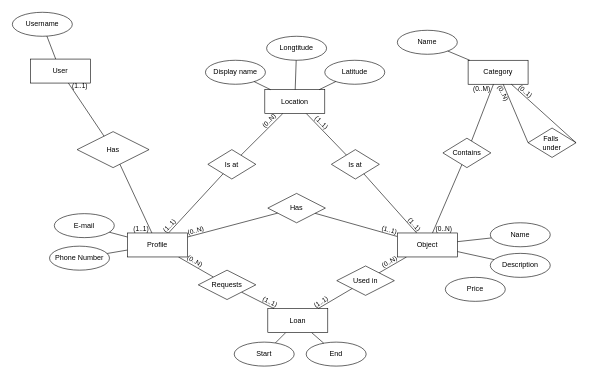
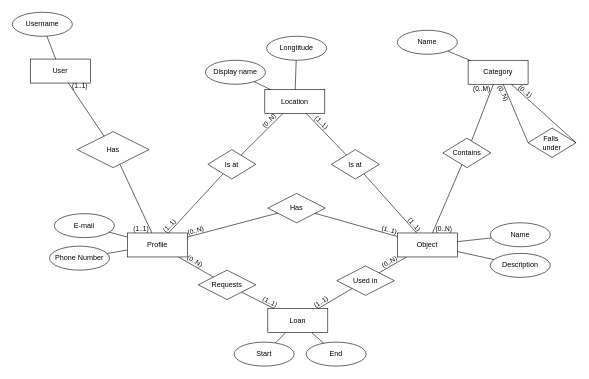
(355, 72) -> none
(328, 86) -> none
(476, 290) -> none
